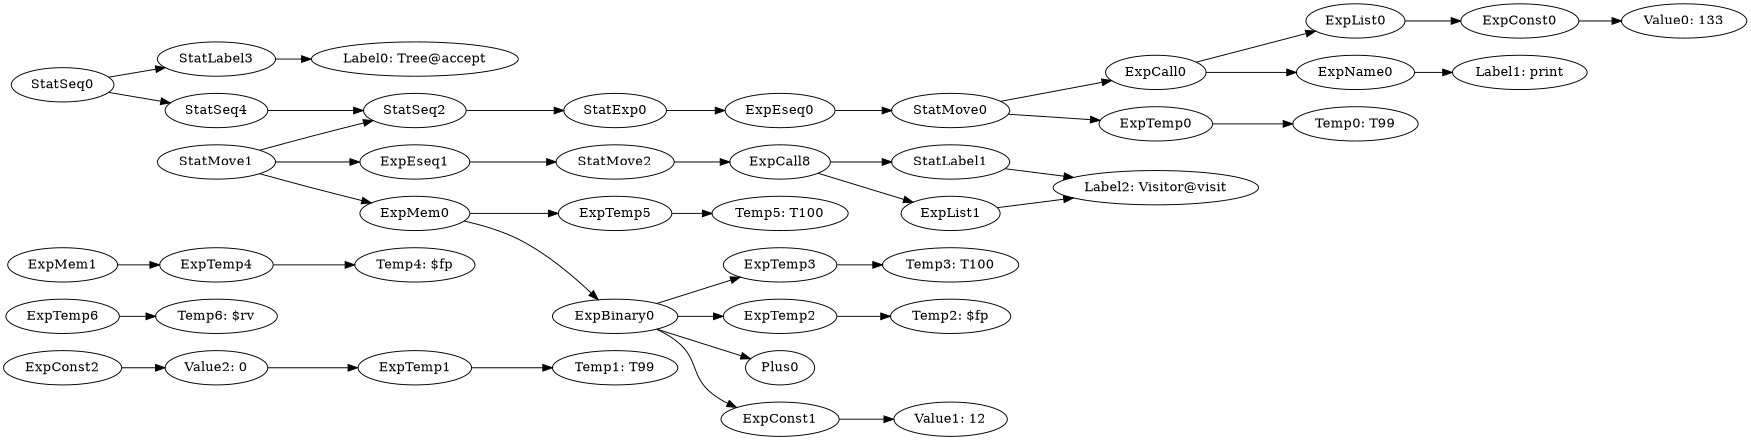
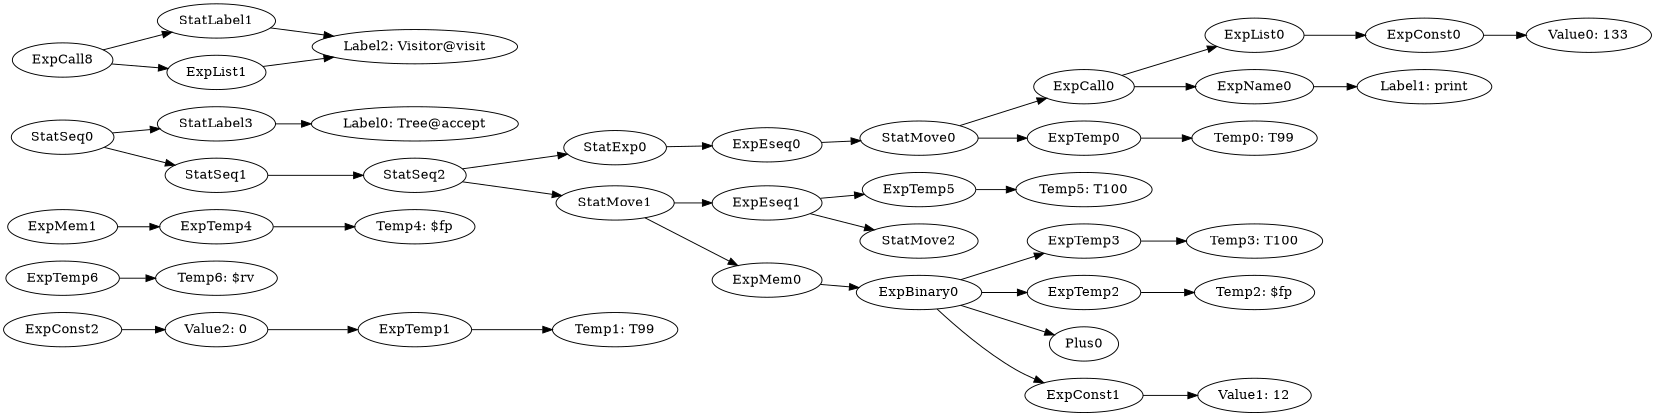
(216, 111) -> (216, 175)
(311, 136) -> (507, 188)
(697, 162) -> none
(509, 213) -> (837, 197)
